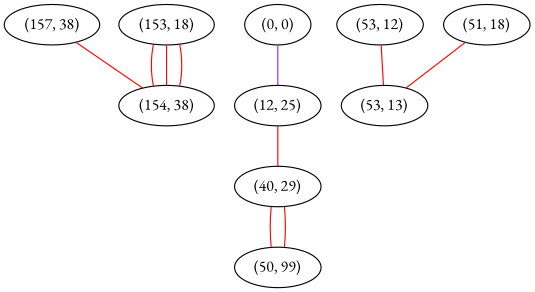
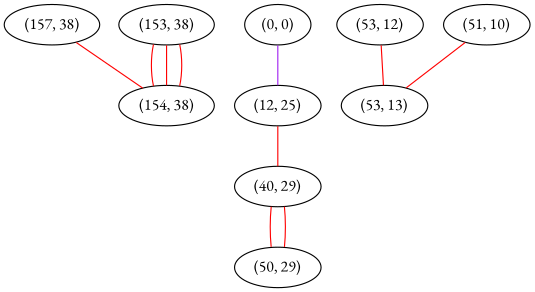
(167, 25) -> (167, 25)
(487, 25) -> (487, 25)
(278, 267) -> (278, 267)
